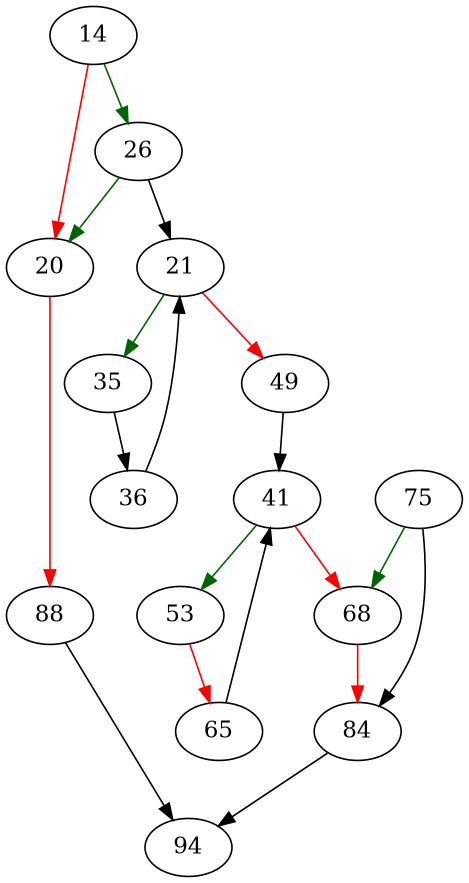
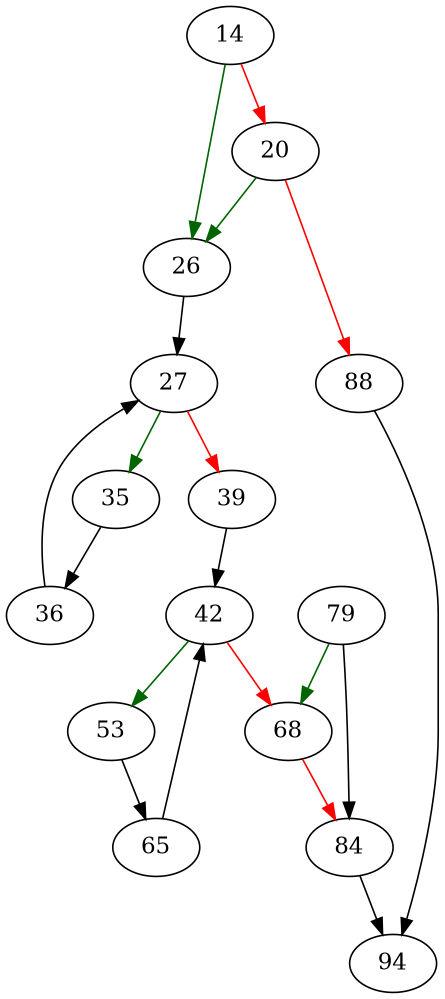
(99, 203) -> (236, 203)
(180, 267) -> (174, 383)
(285, 383) -> (232, 499)
(277, 499) -> (209, 615)
(419, 499) -> (342, 615)
(197, 666) -> (131, 782)
